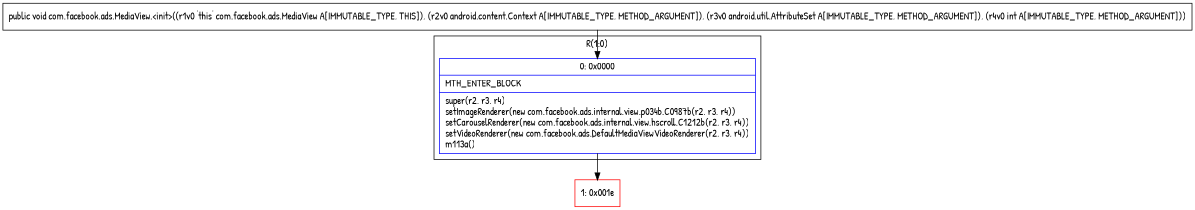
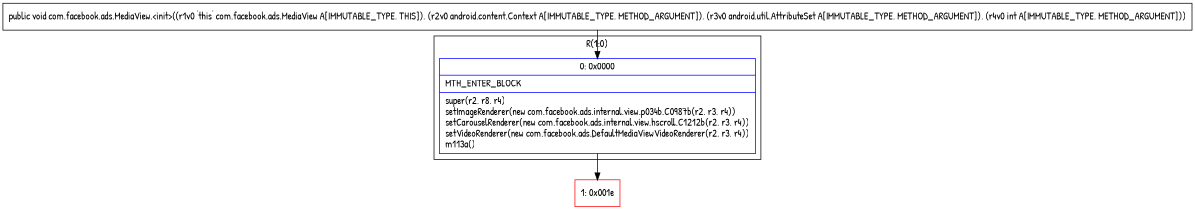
(475, 101) -> (475, 101)
